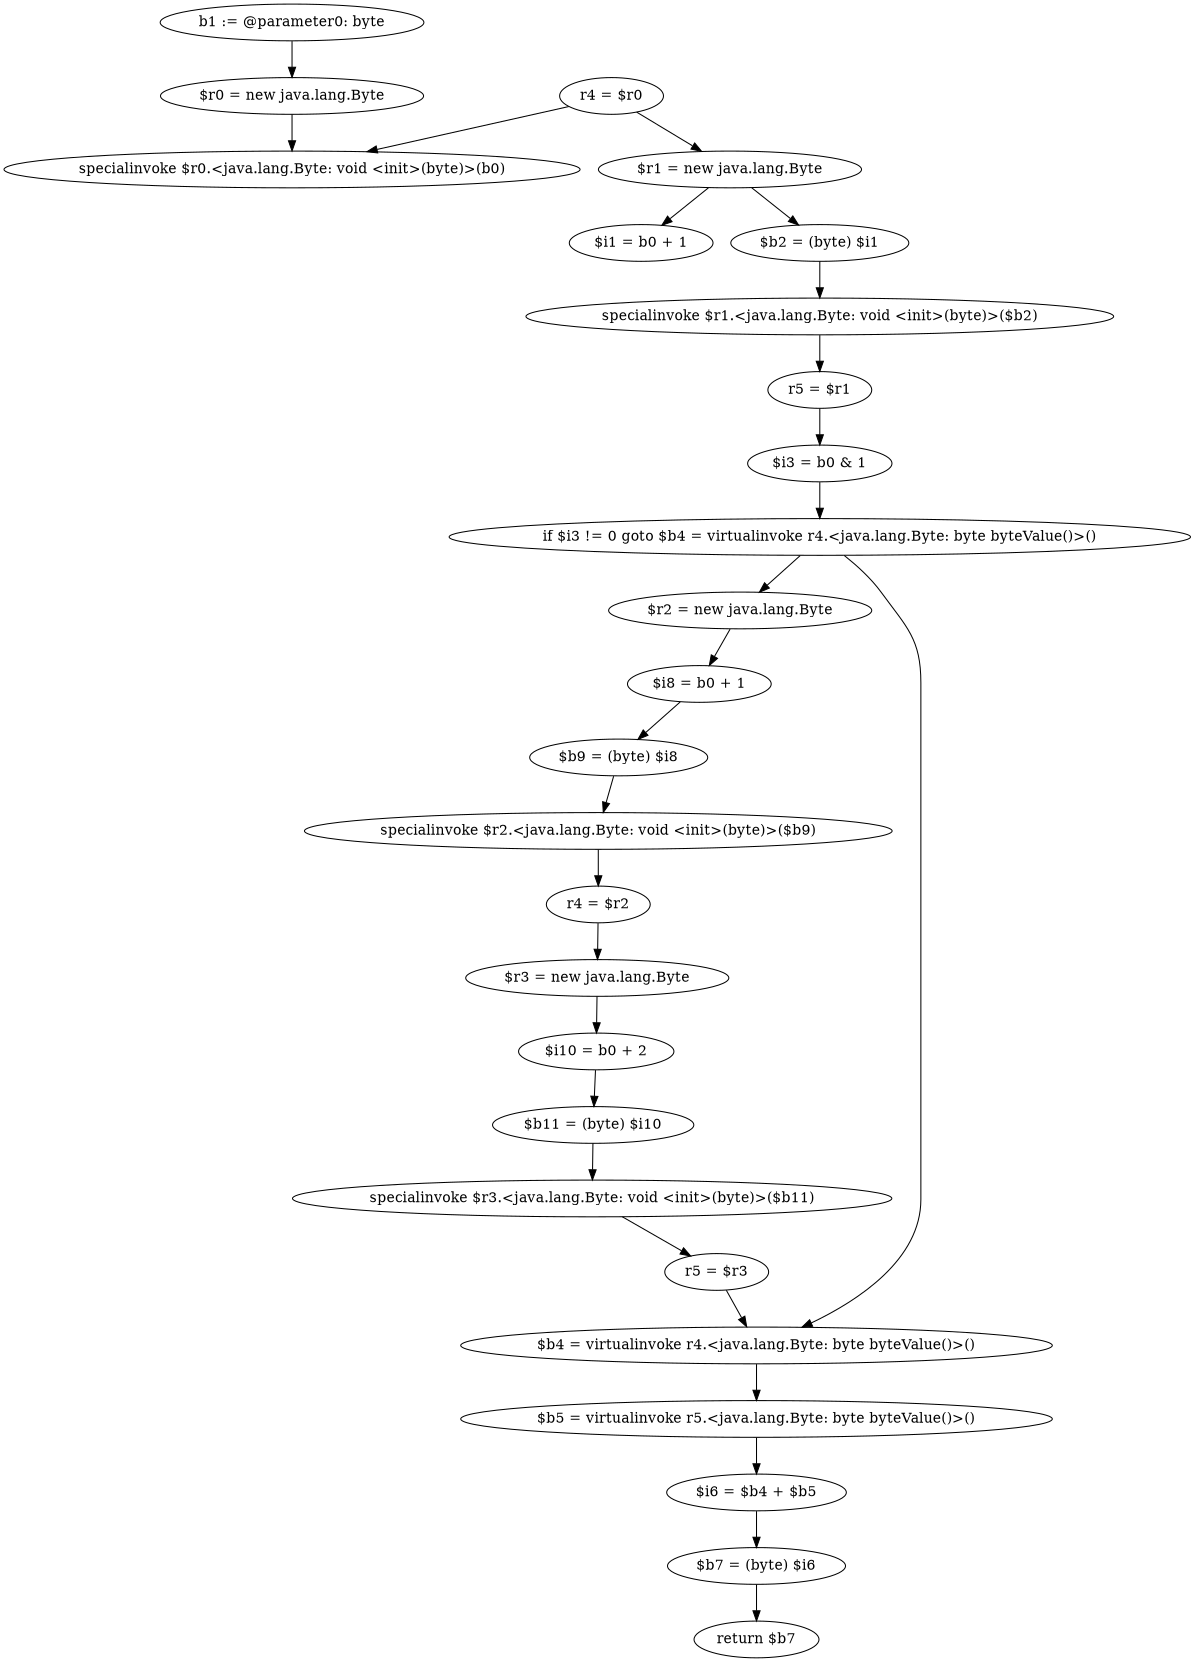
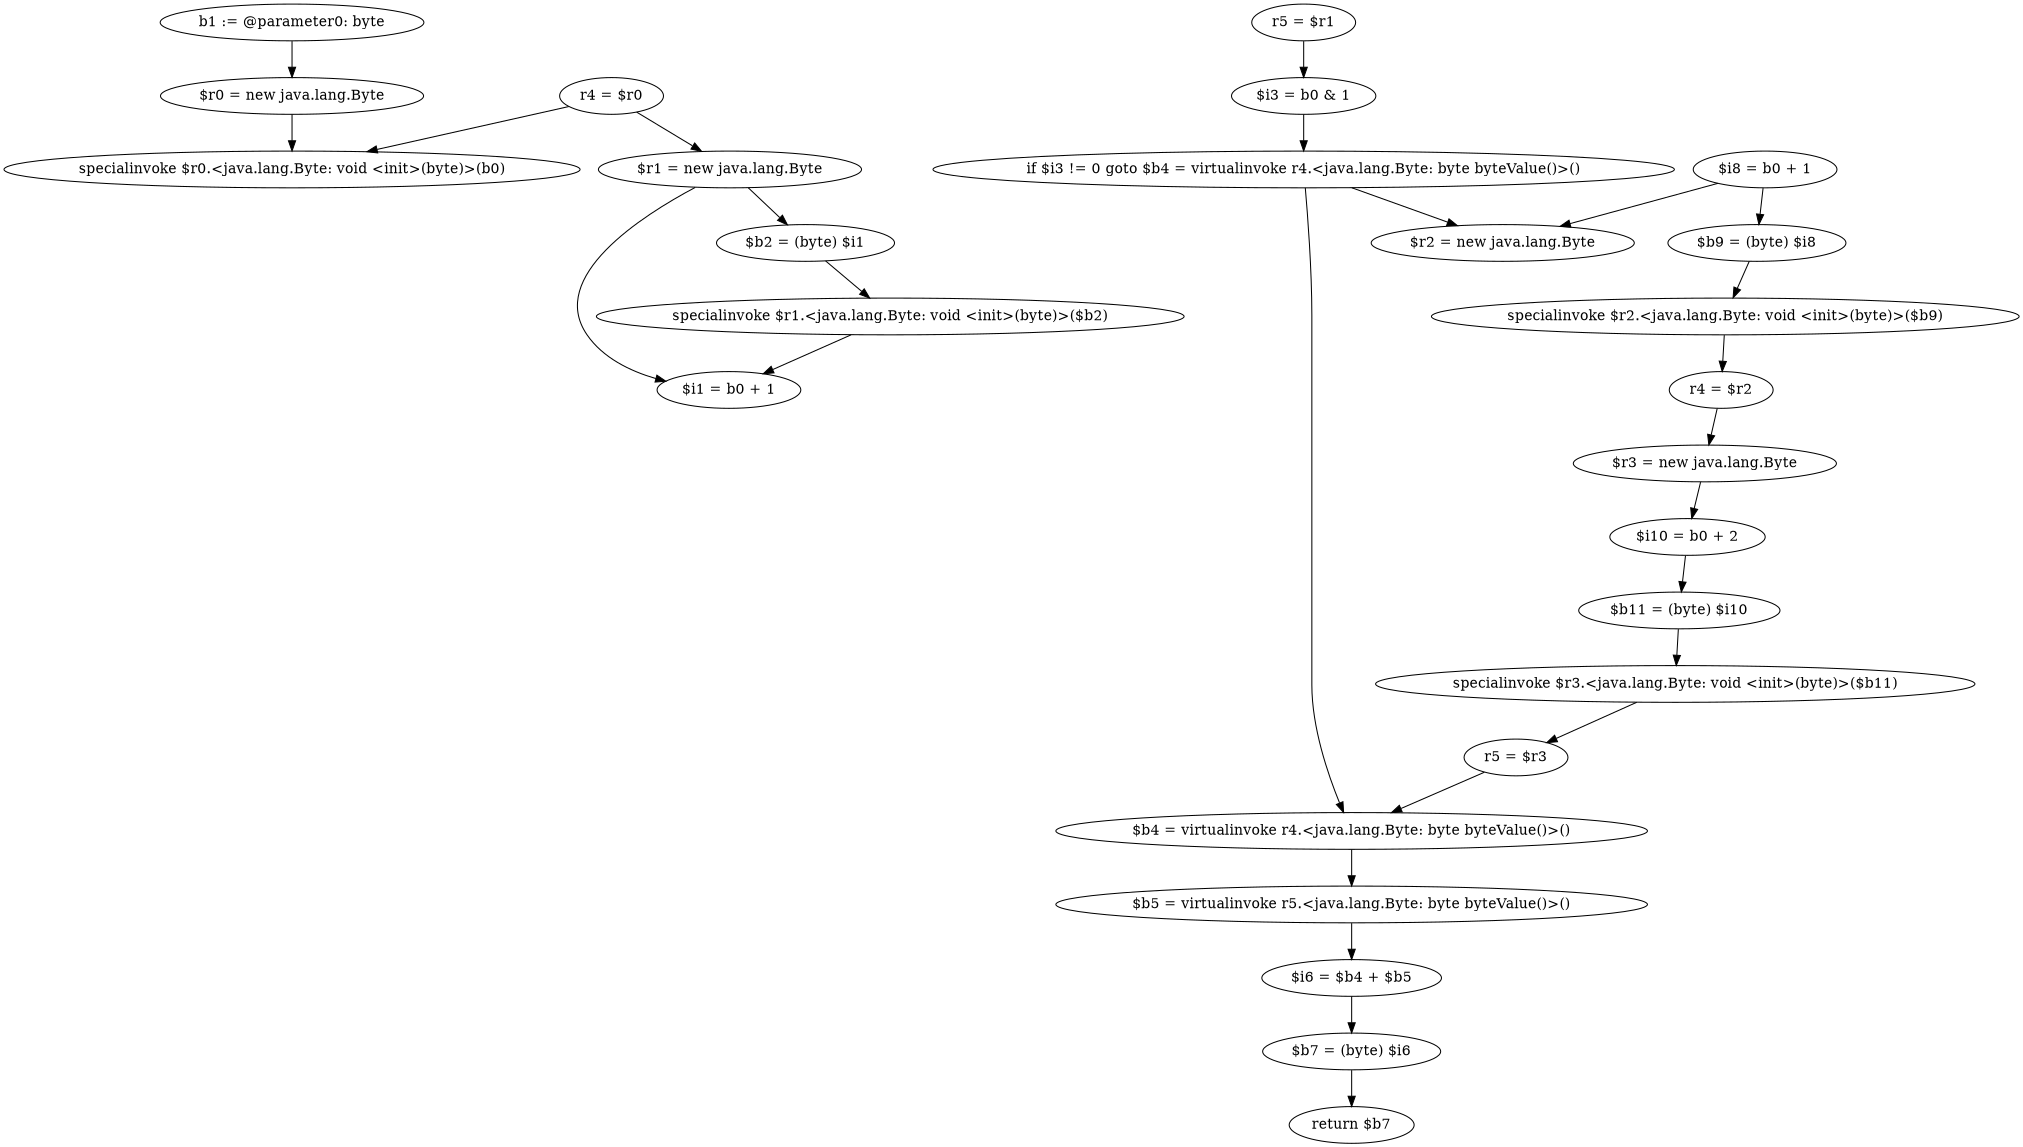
(820, 348) -> (812, 352)
(722, 643) -> (1644, 203)
